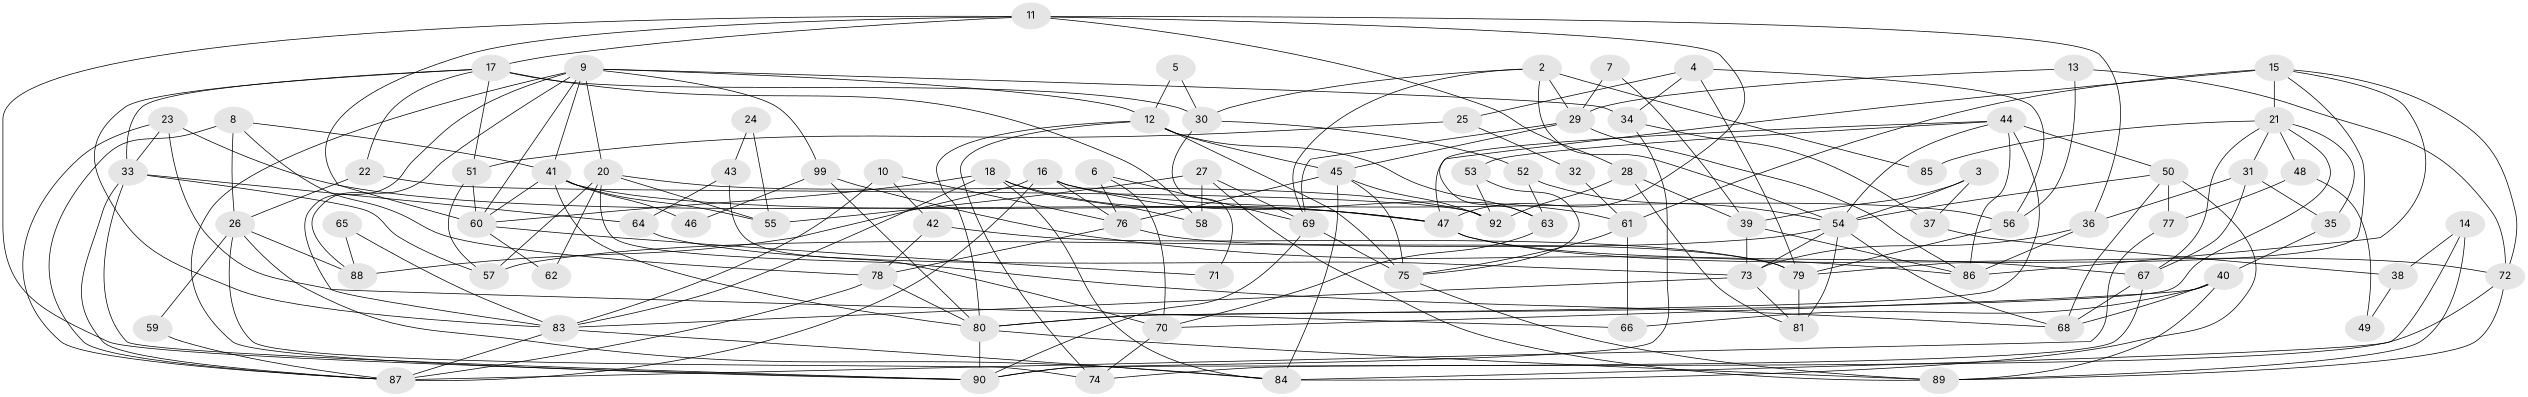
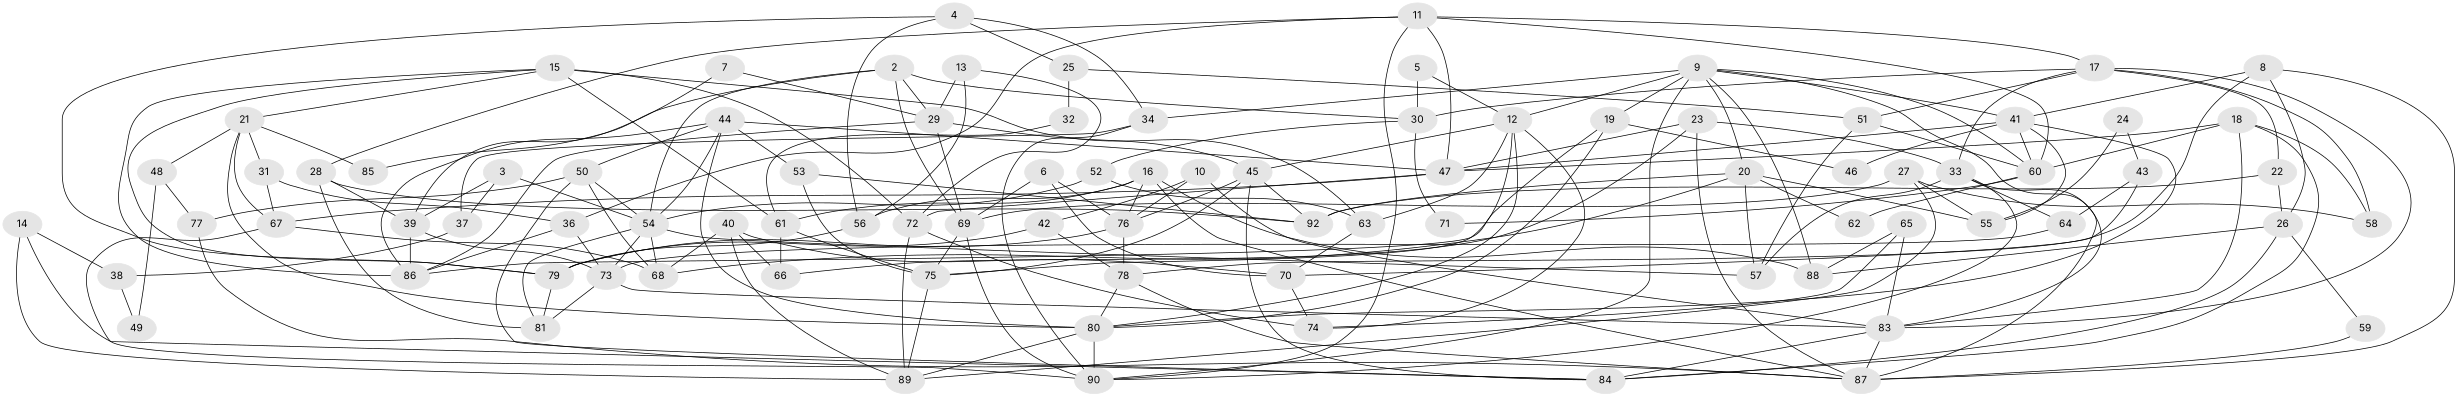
(821, 172) -> (1610, 120)
(2331, 224) -> none
(609, 363) -> (1626, 313)
